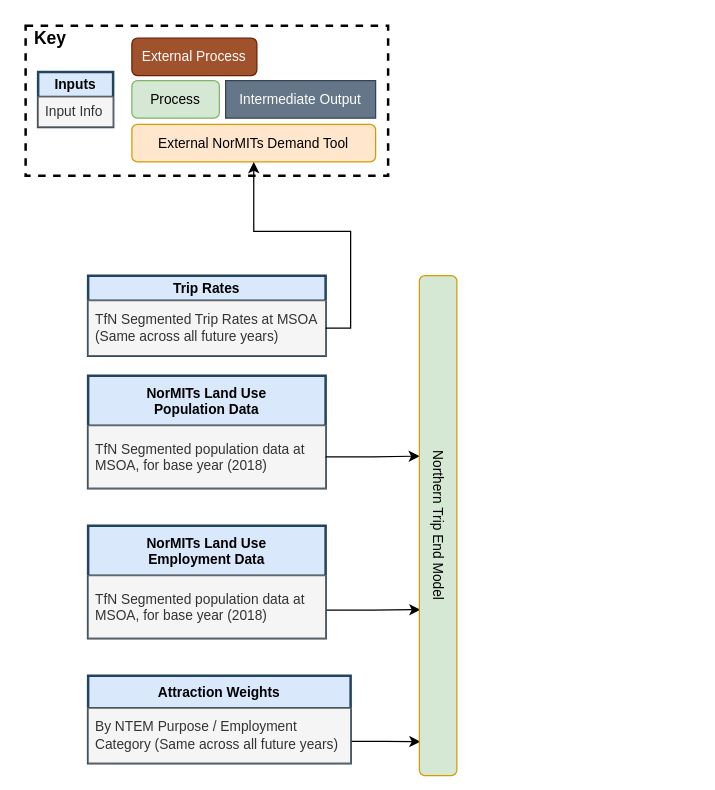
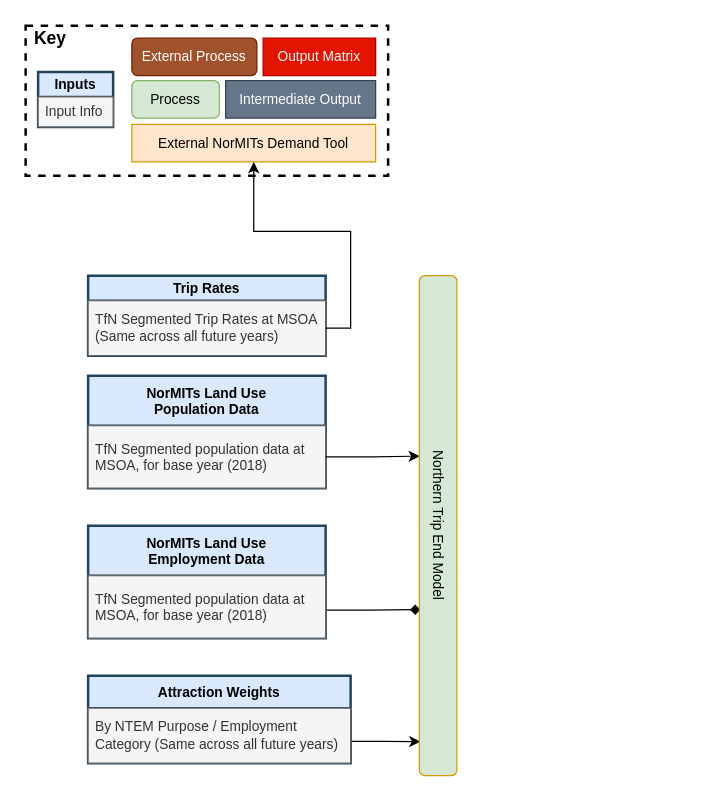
none -> (319, 57)
(254, 143) -> (254, 143)
(410, 610) -> (409, 610)
